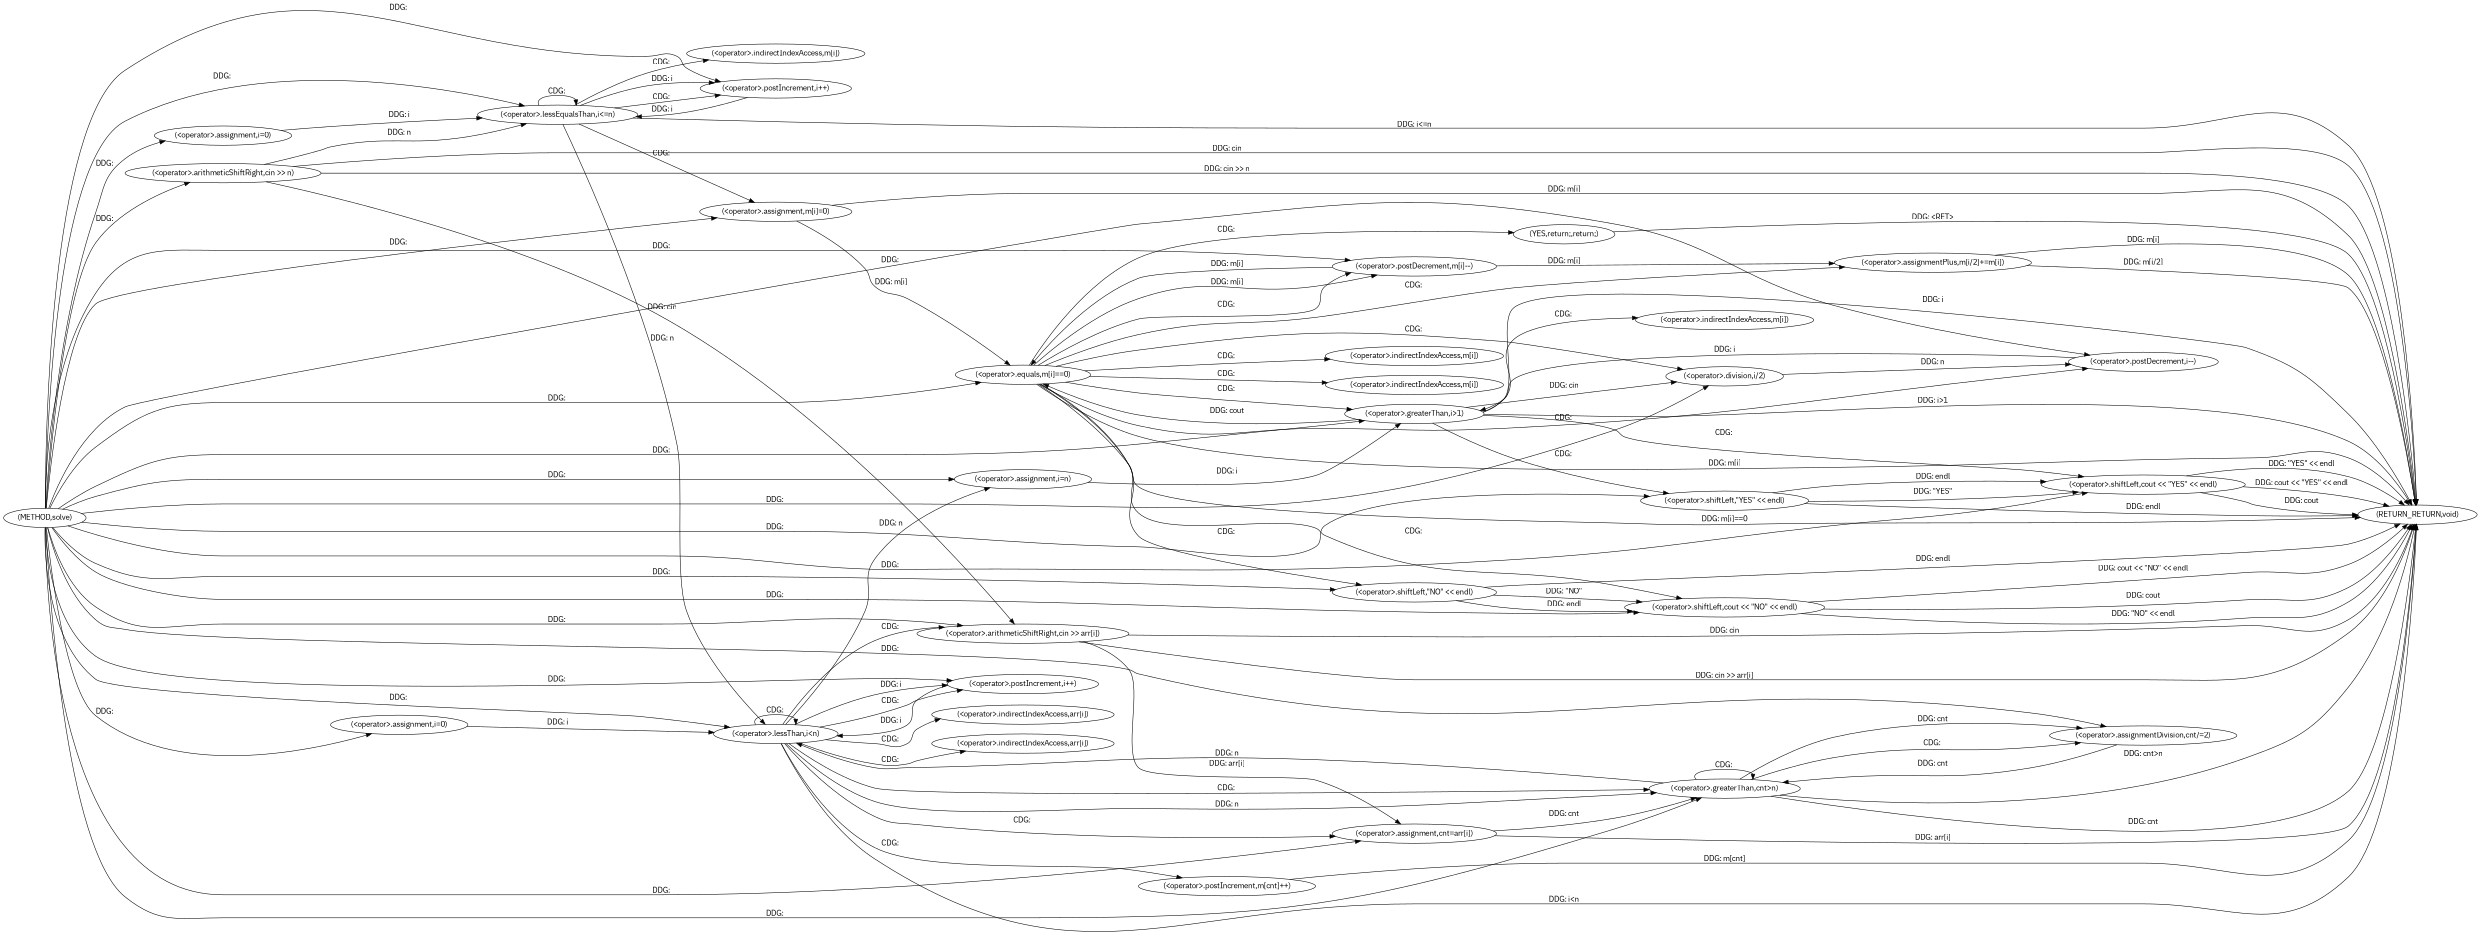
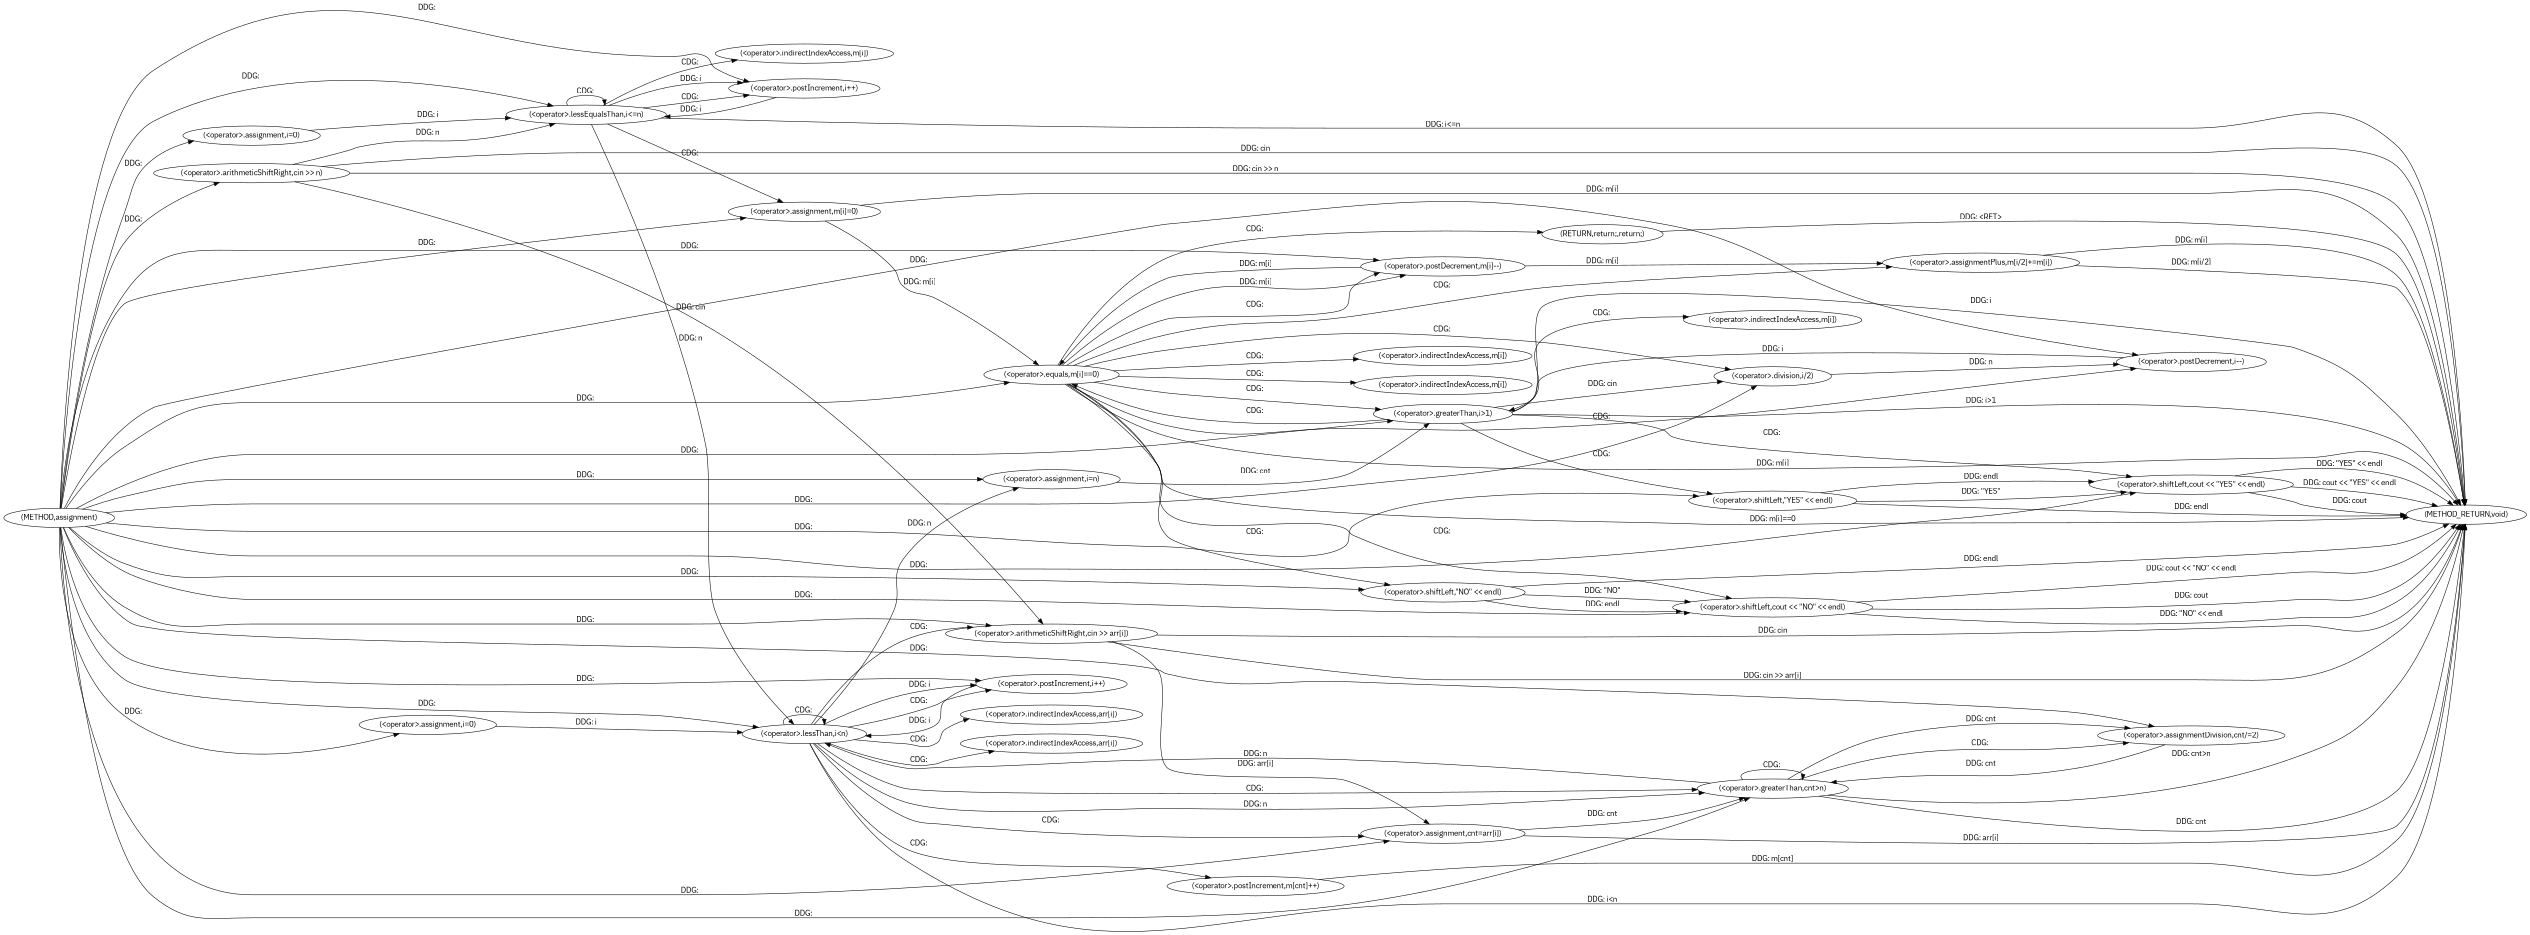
(1564, 234) -> (1602, 234)
(1227, 411) -> (1256, 411)
(1227, 471) -> (1256, 471)
(2417, 515) -> (2466, 515)
(45, 518) -> (59, 518)
